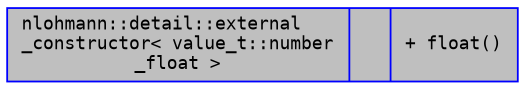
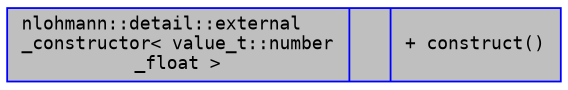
(454, 44) -> (476, 44)
